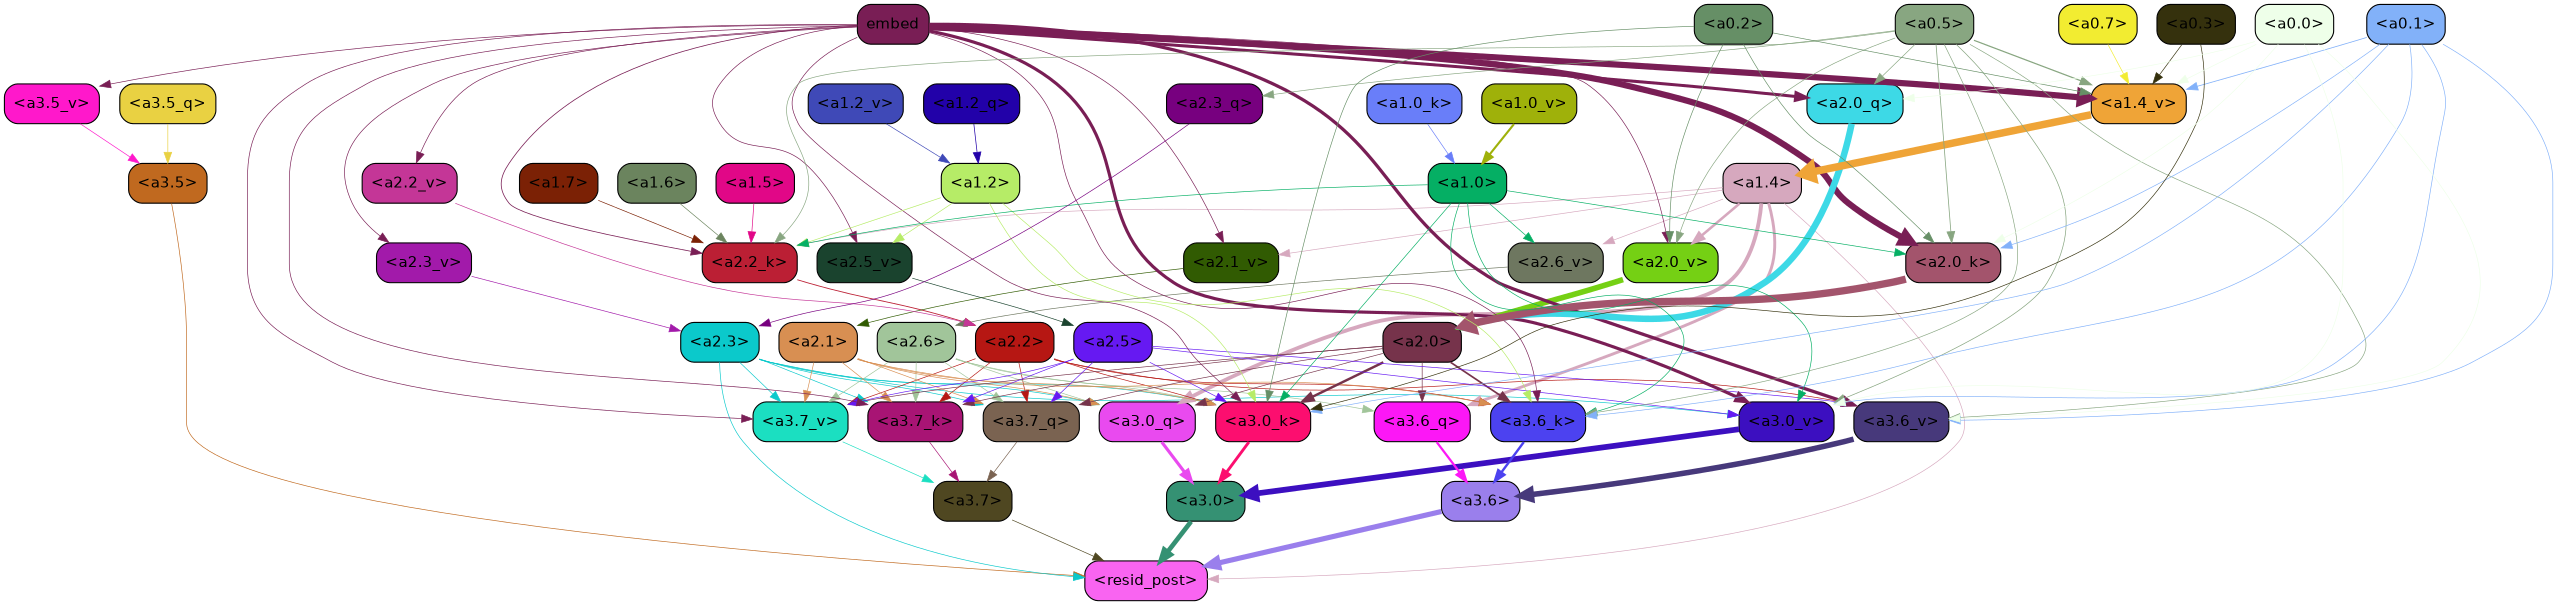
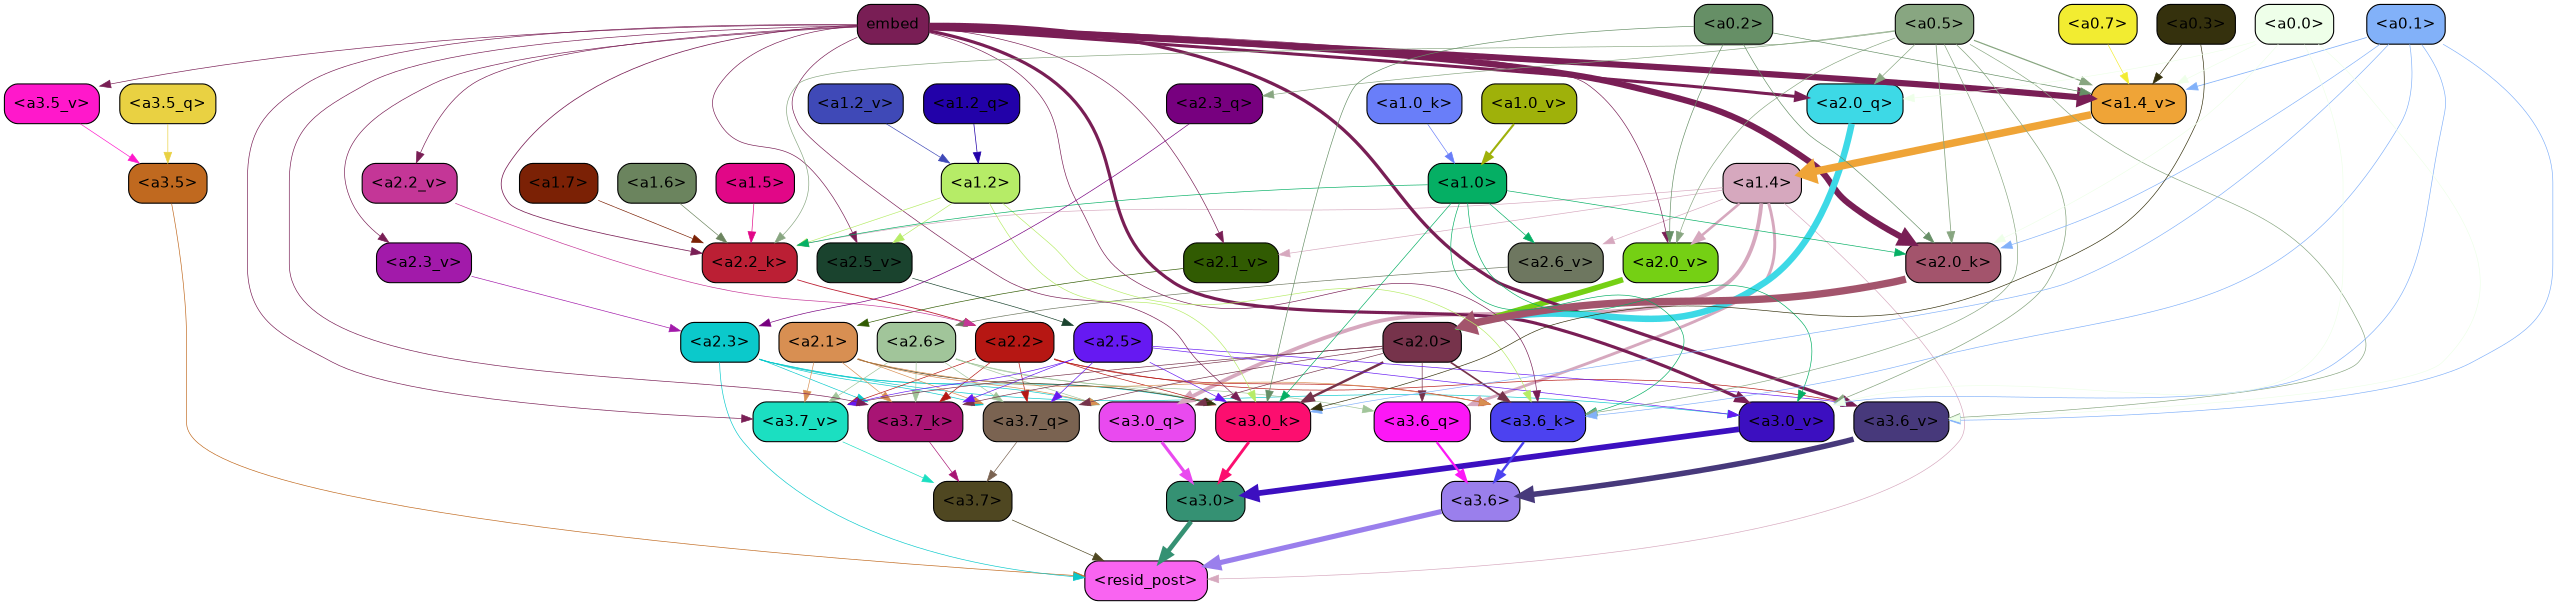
(756, 378) -> none
(1031, 383) -> (1031, 383)
